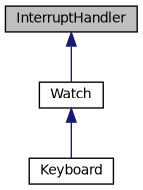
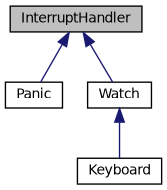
none -> (34, 95)
